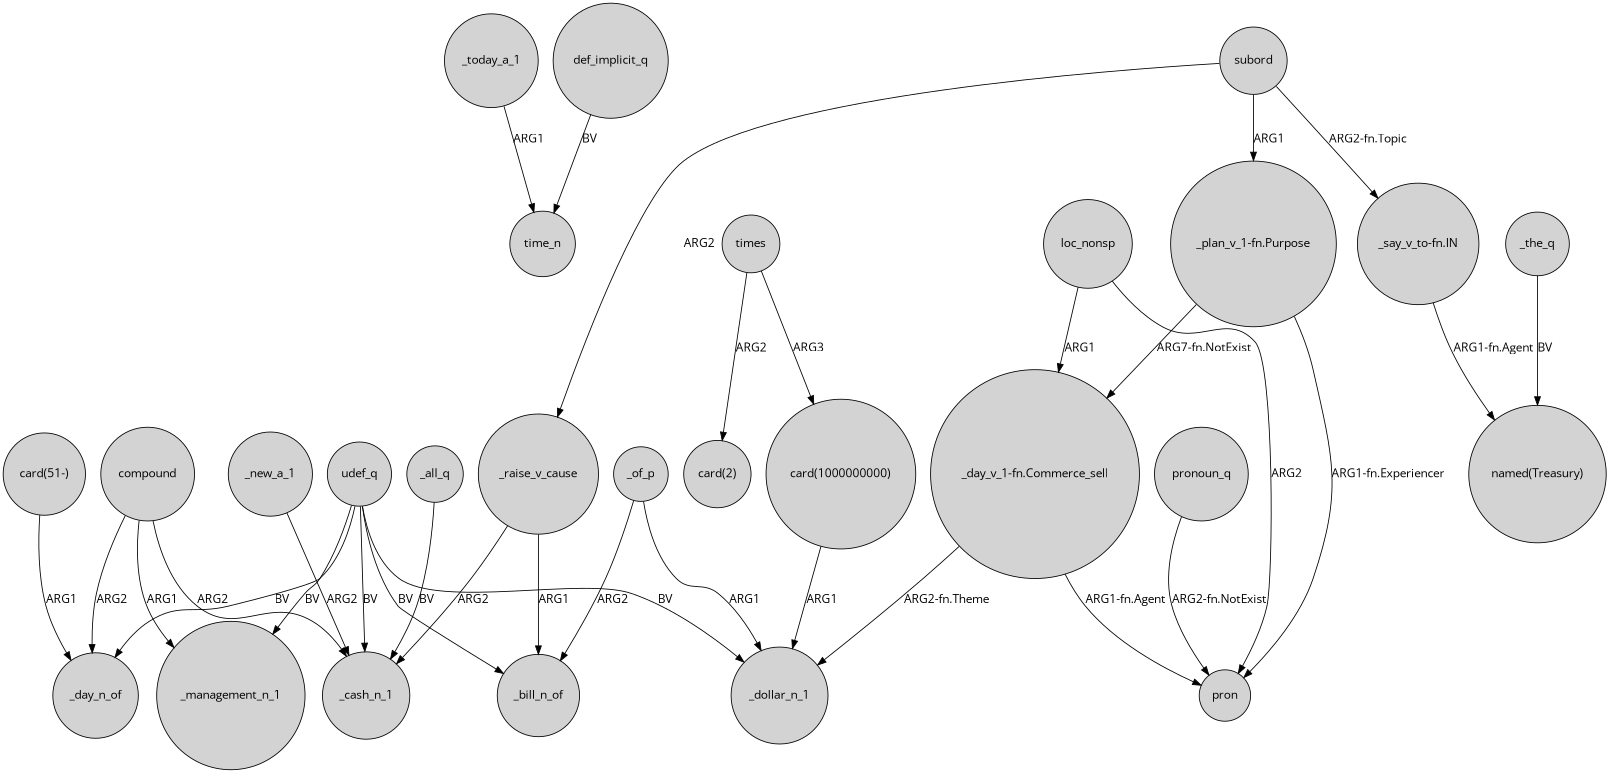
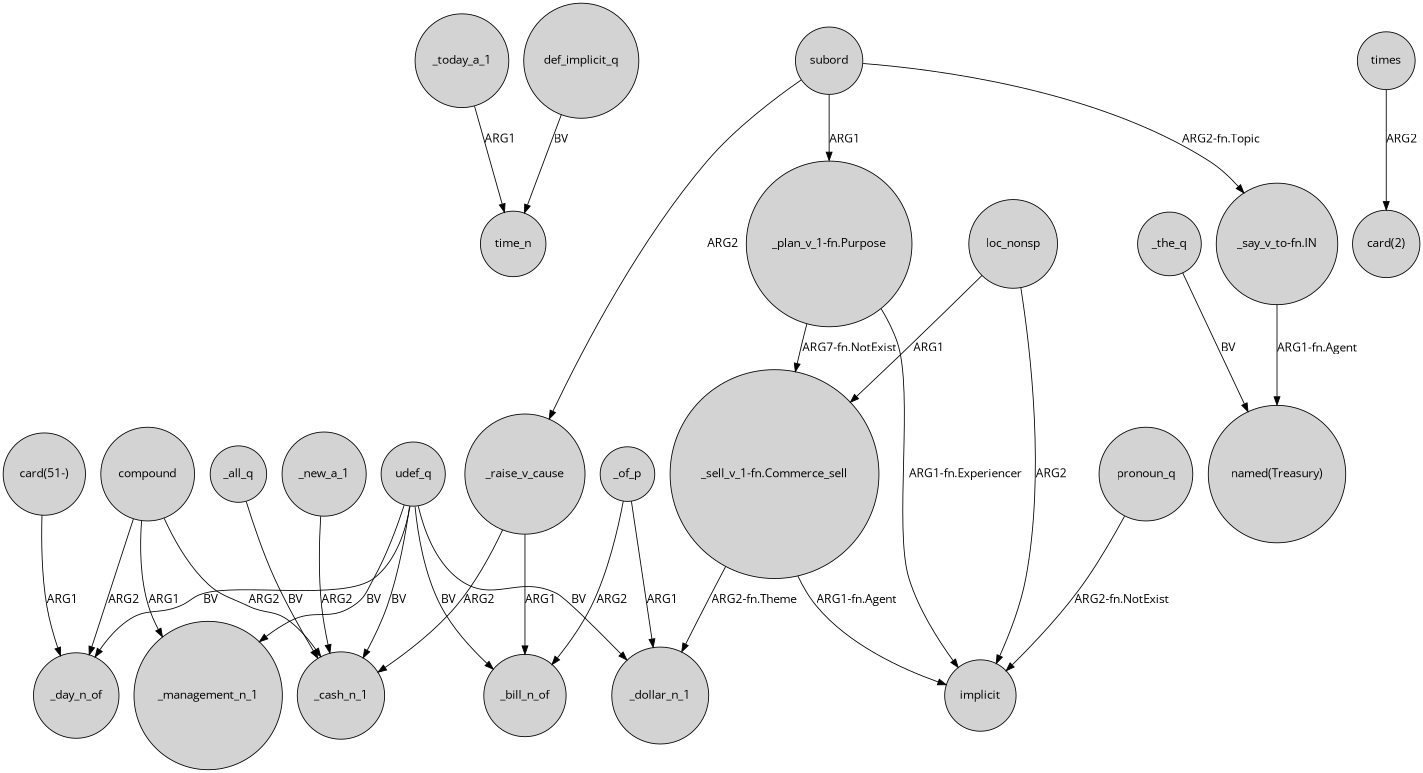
(841, 474) -> none
(1035, 474) -> (775, 474)
(1225, 696) -> (980, 696)
